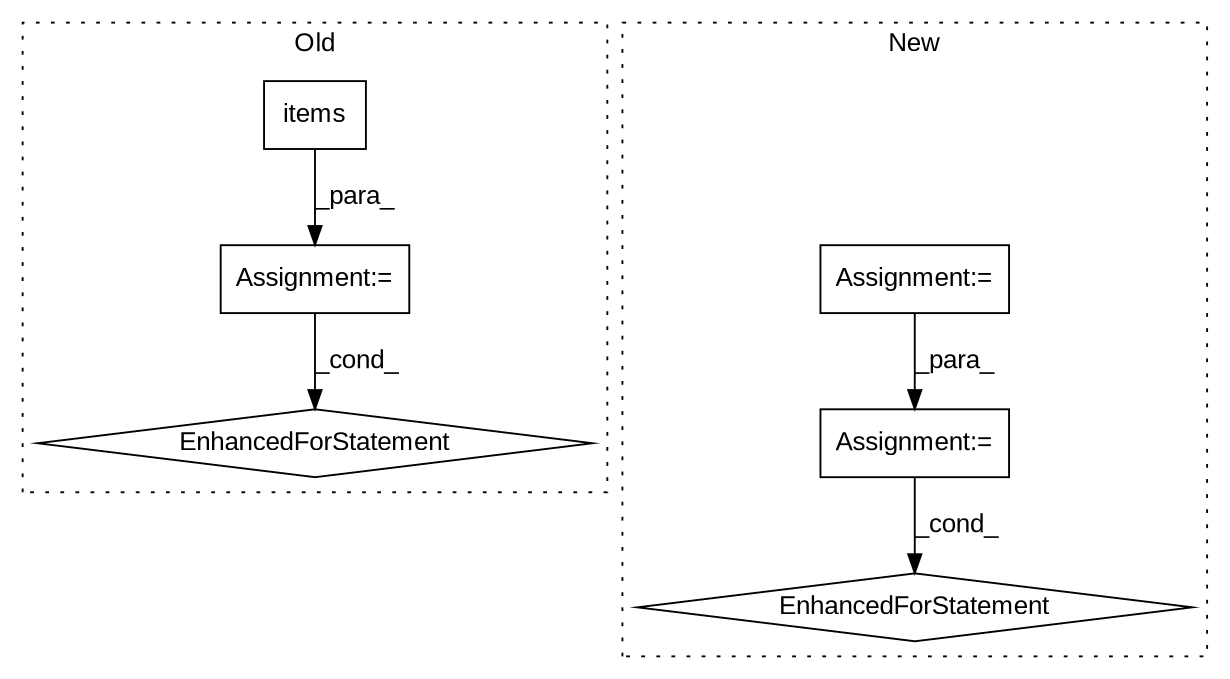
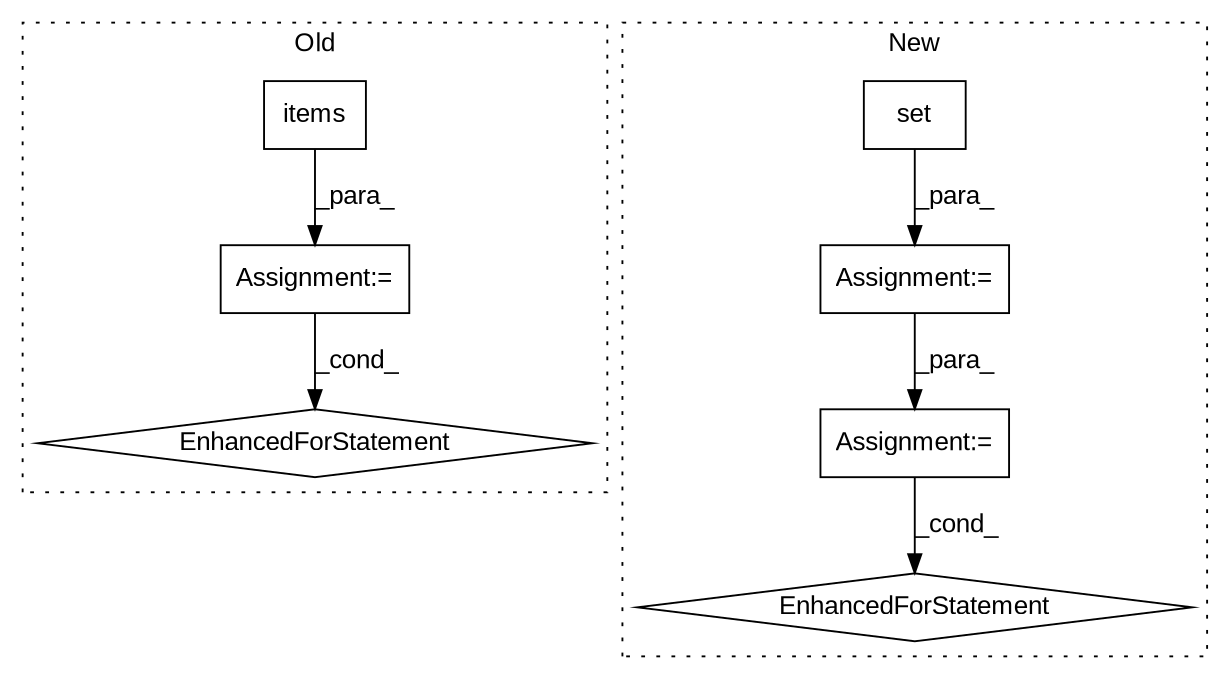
none -> (915, 115)
